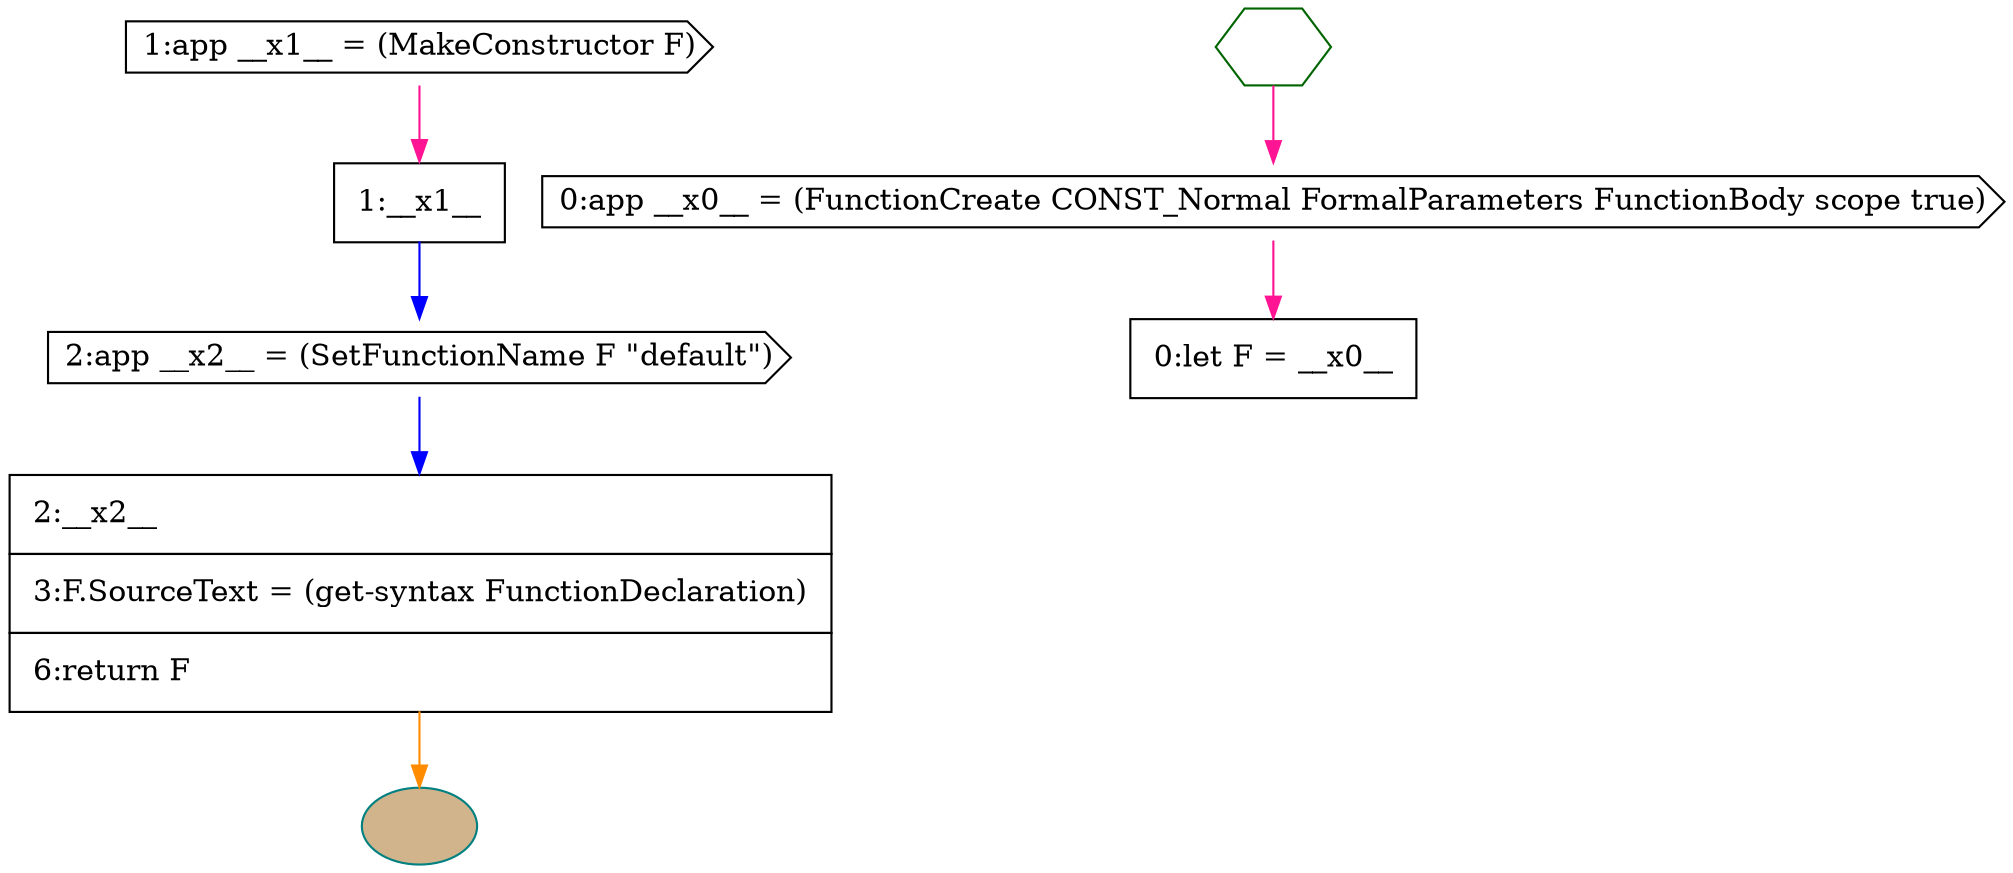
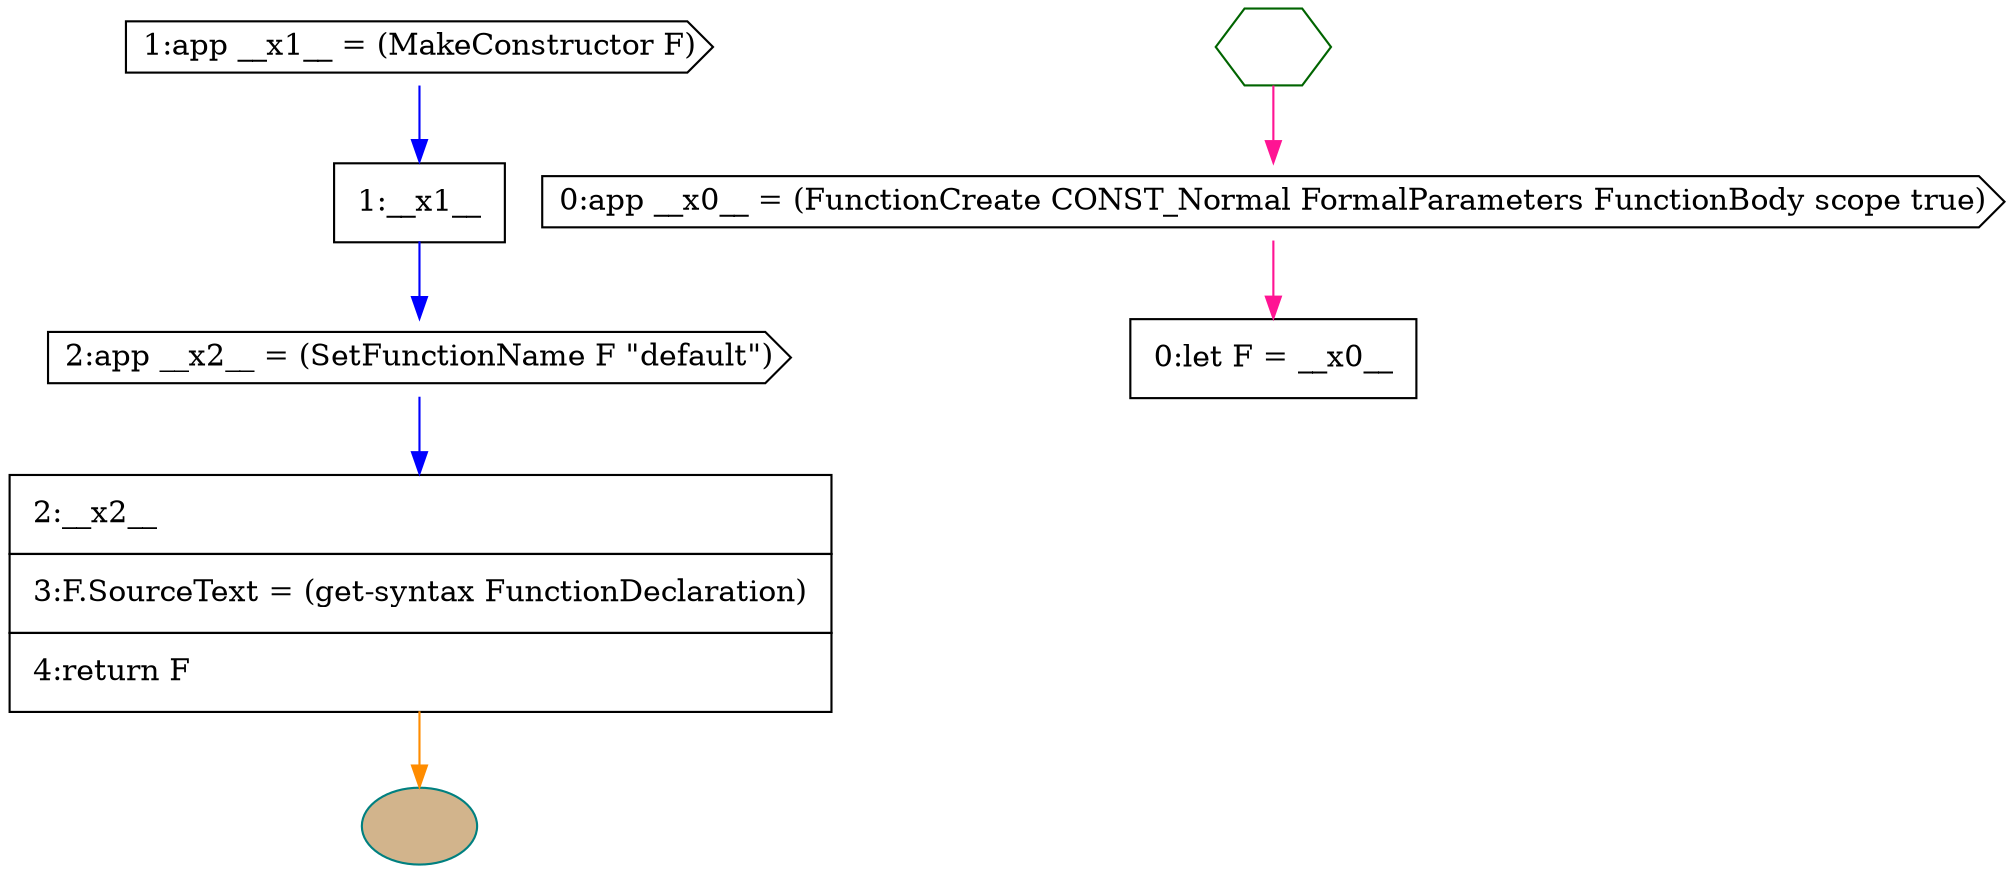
(419, 113) -> (419, 113)
(112, 671) -> (112, 671)
